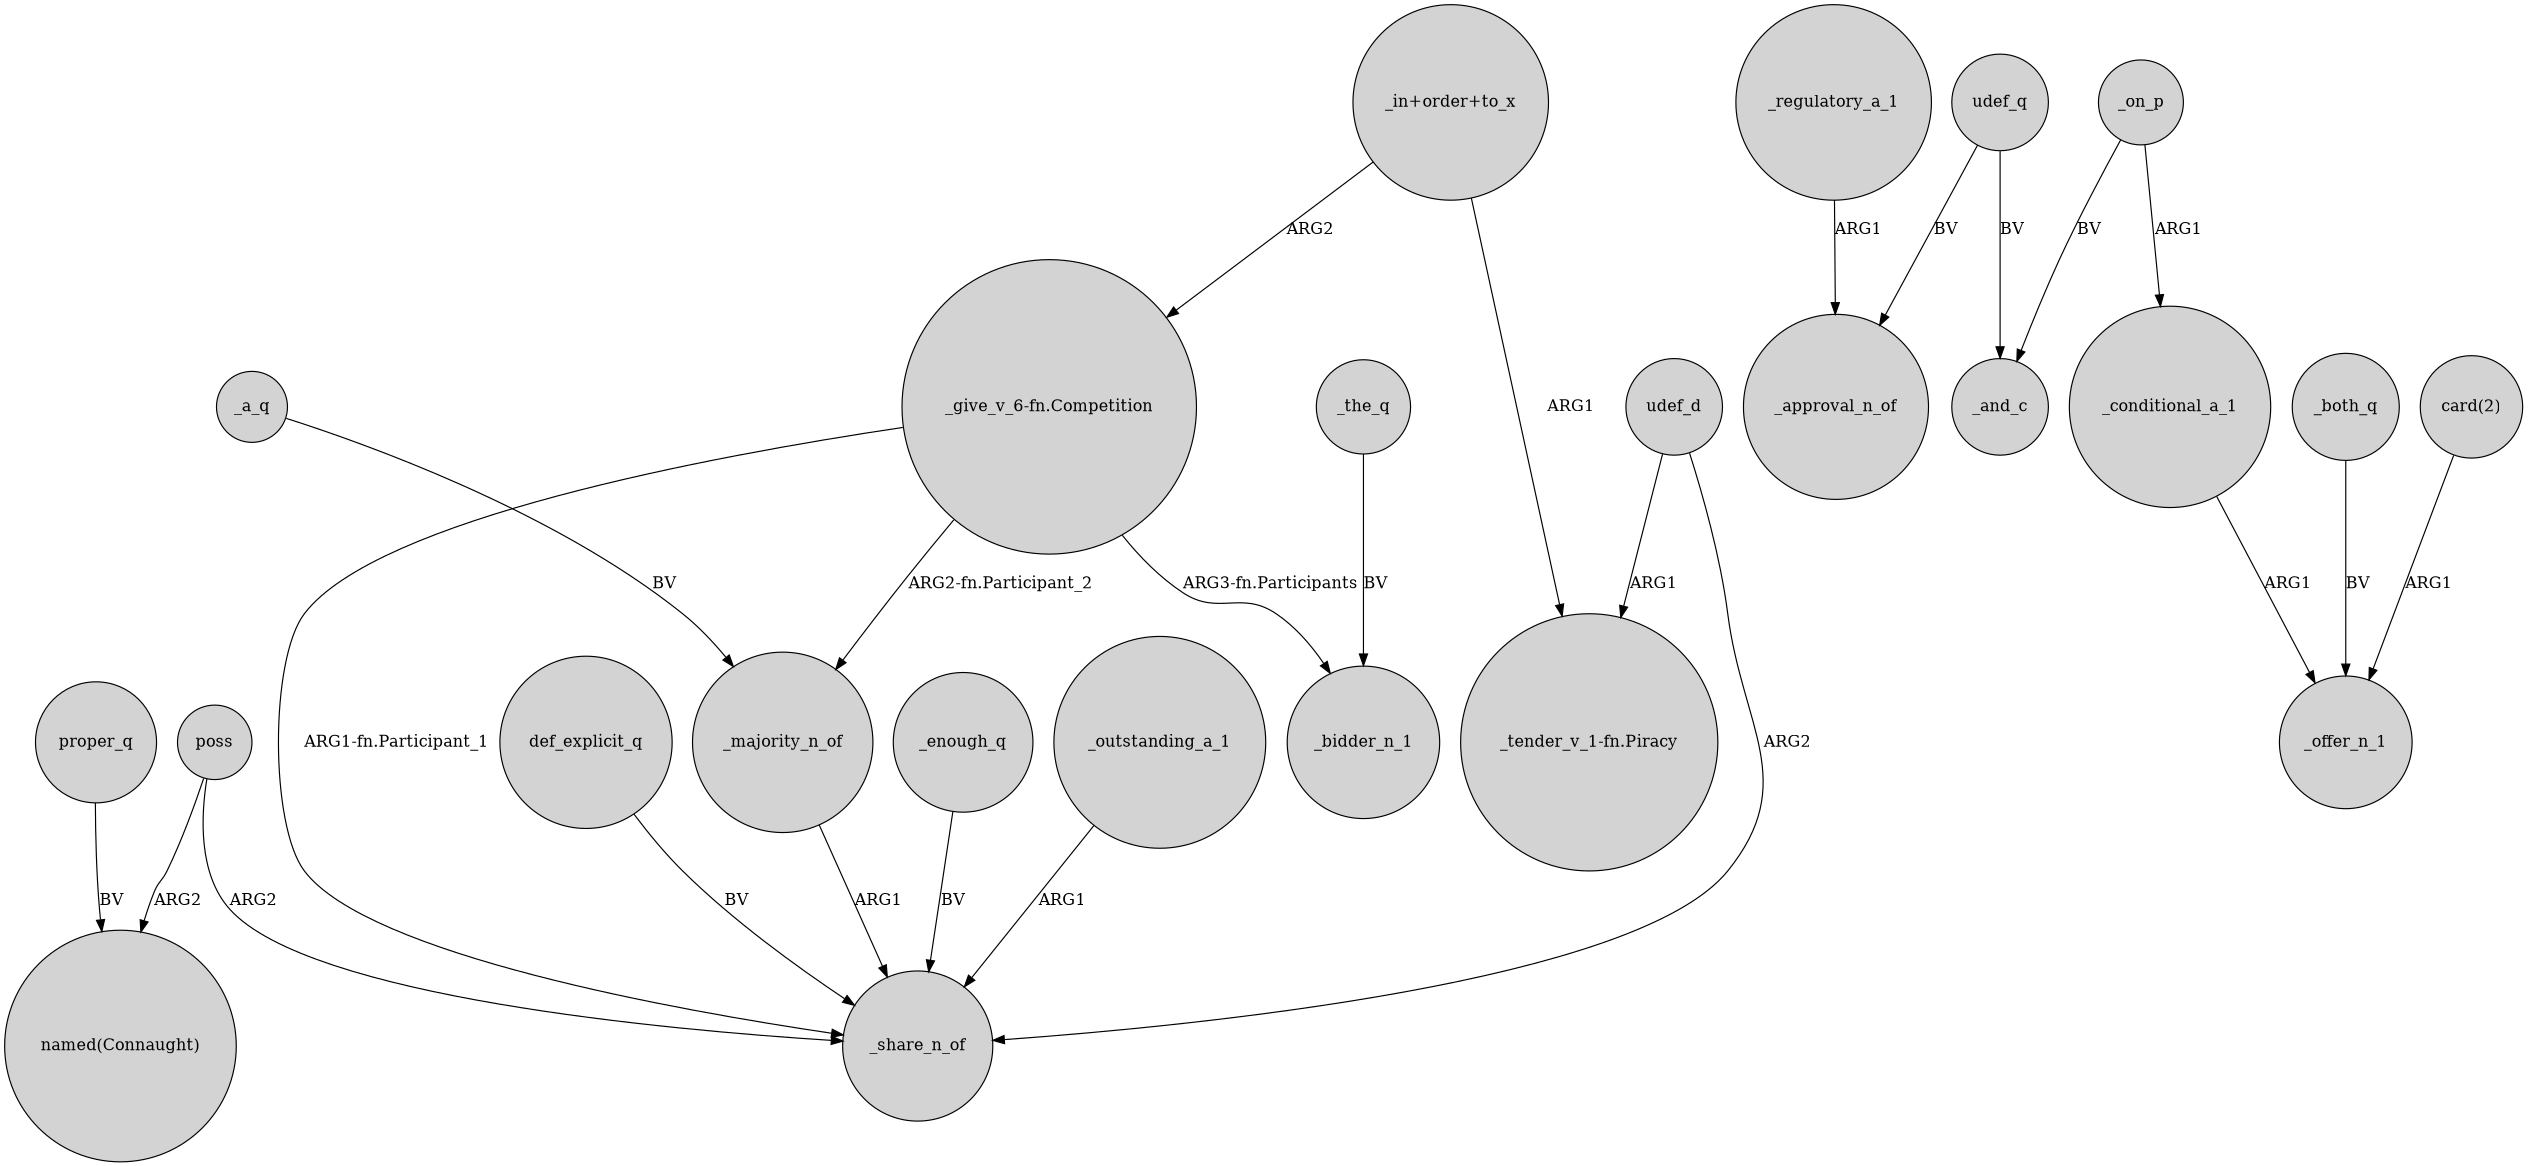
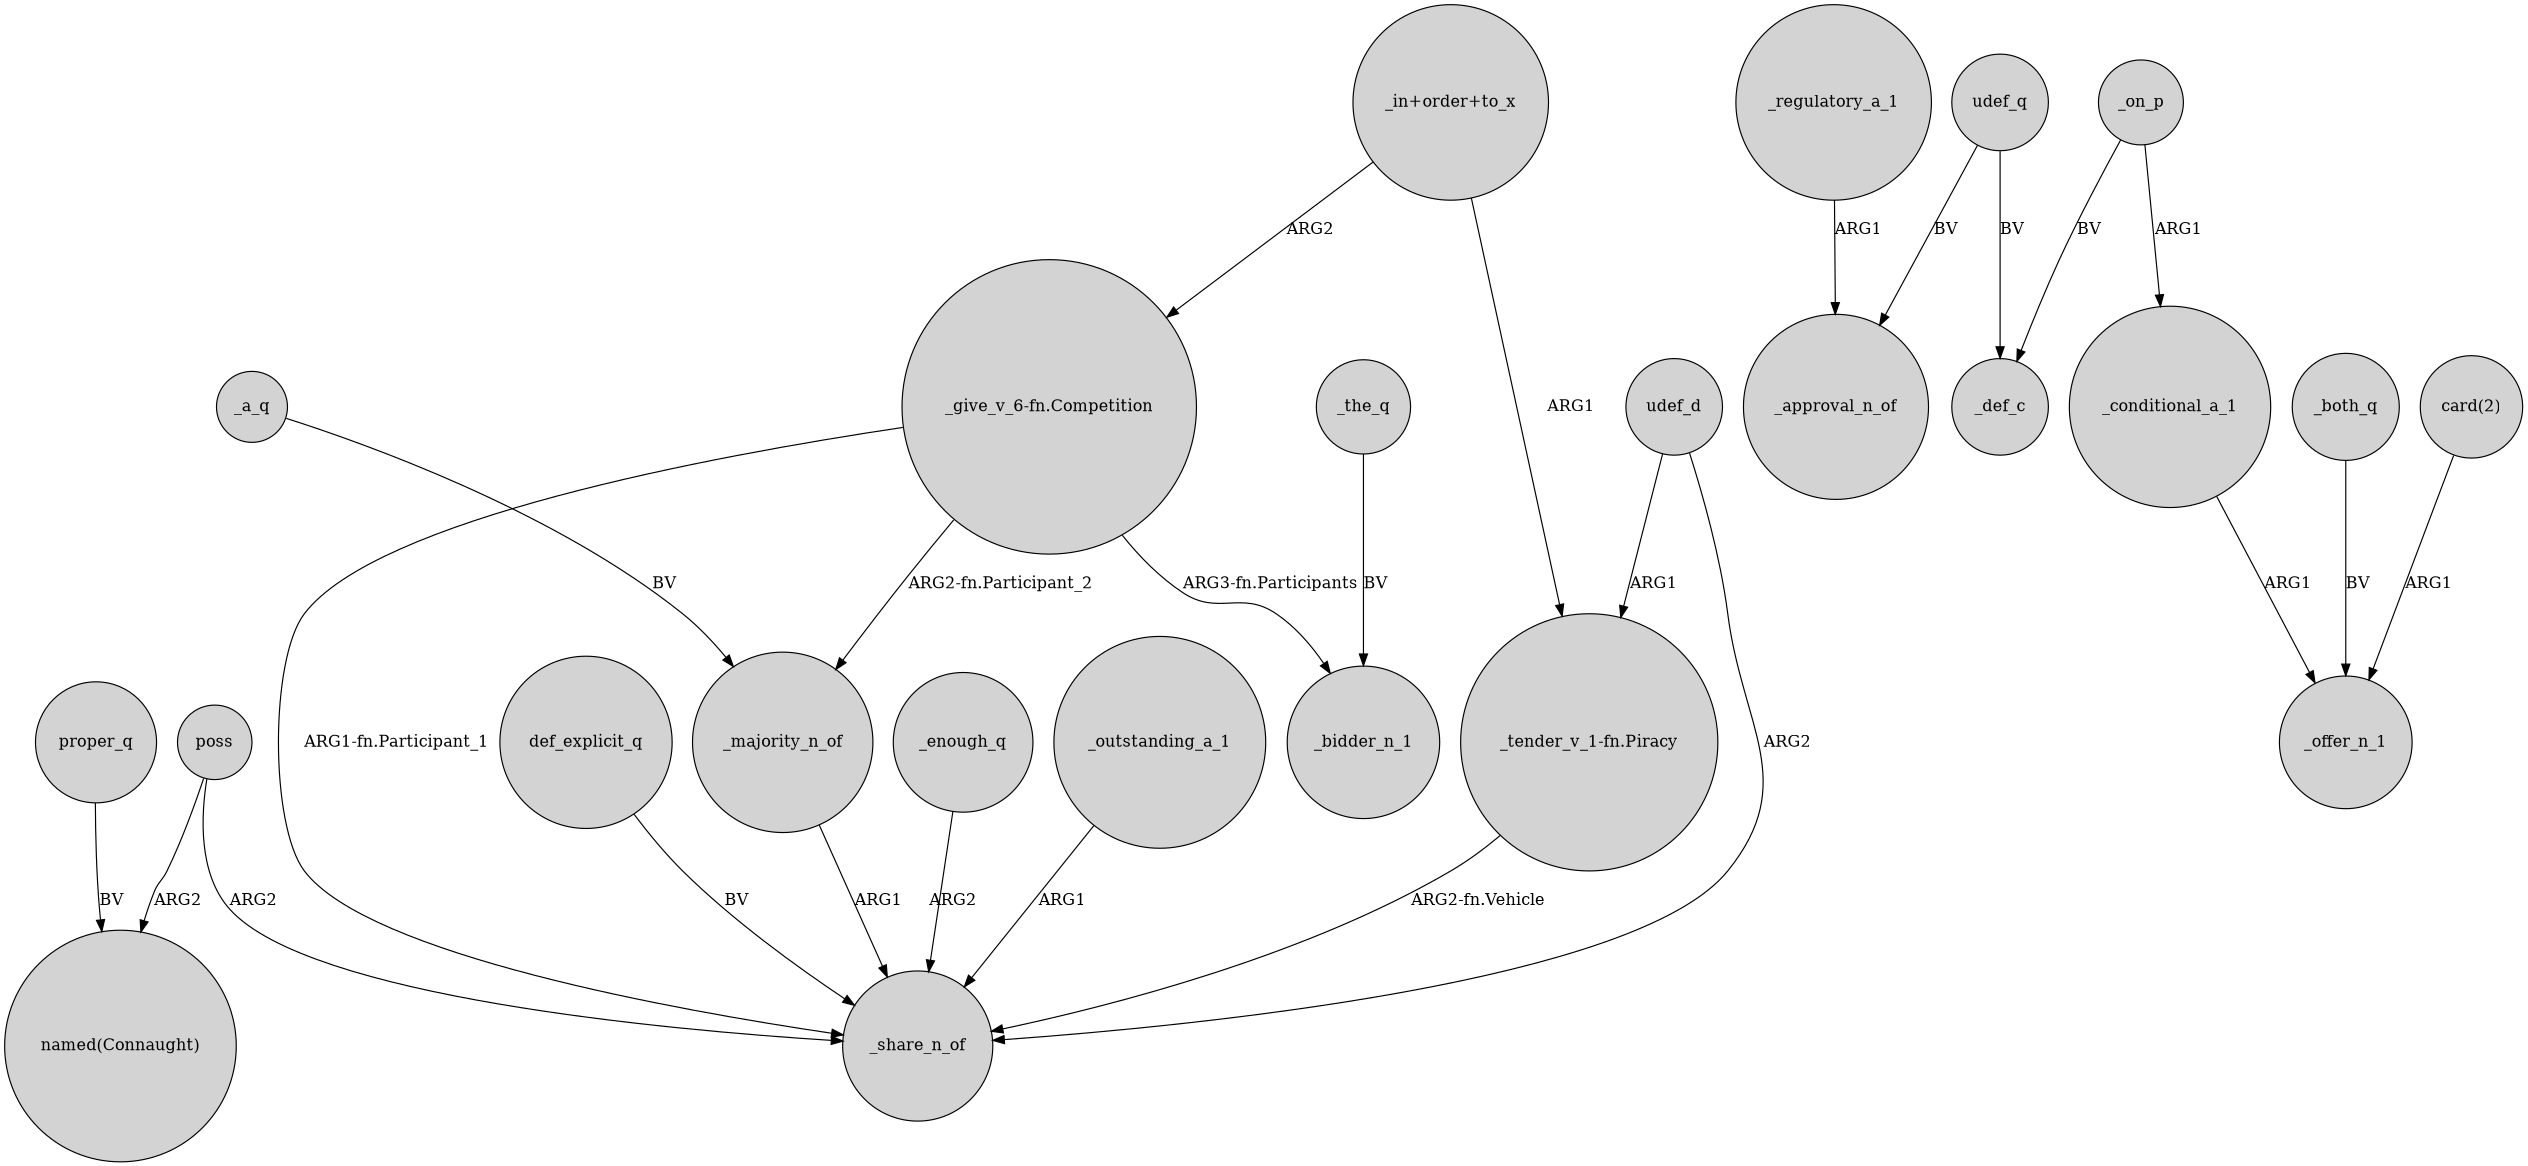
(2000, 407) -> (2000, 407)
(953, 901) -> (953, 901)
none -> (1262, 957)
